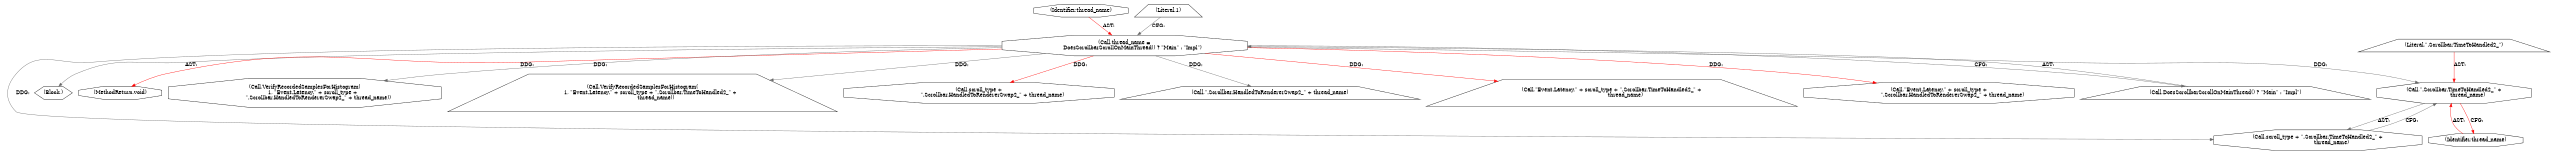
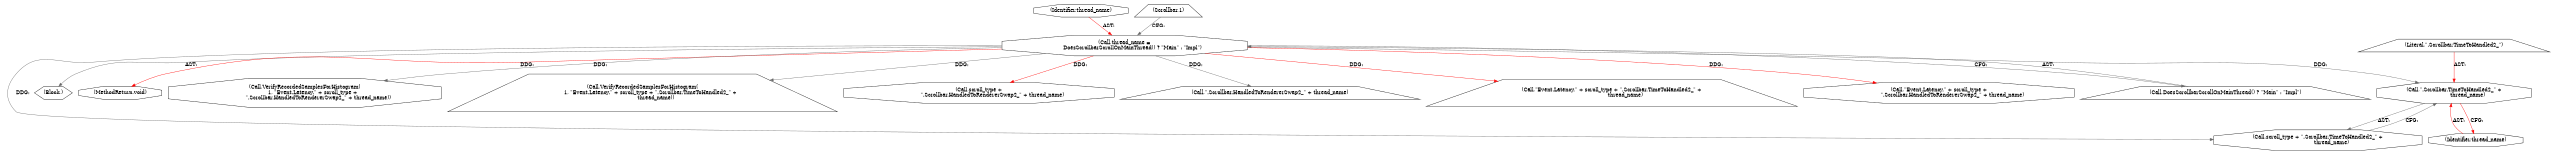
(1168, 11) -> (1168, 11)
